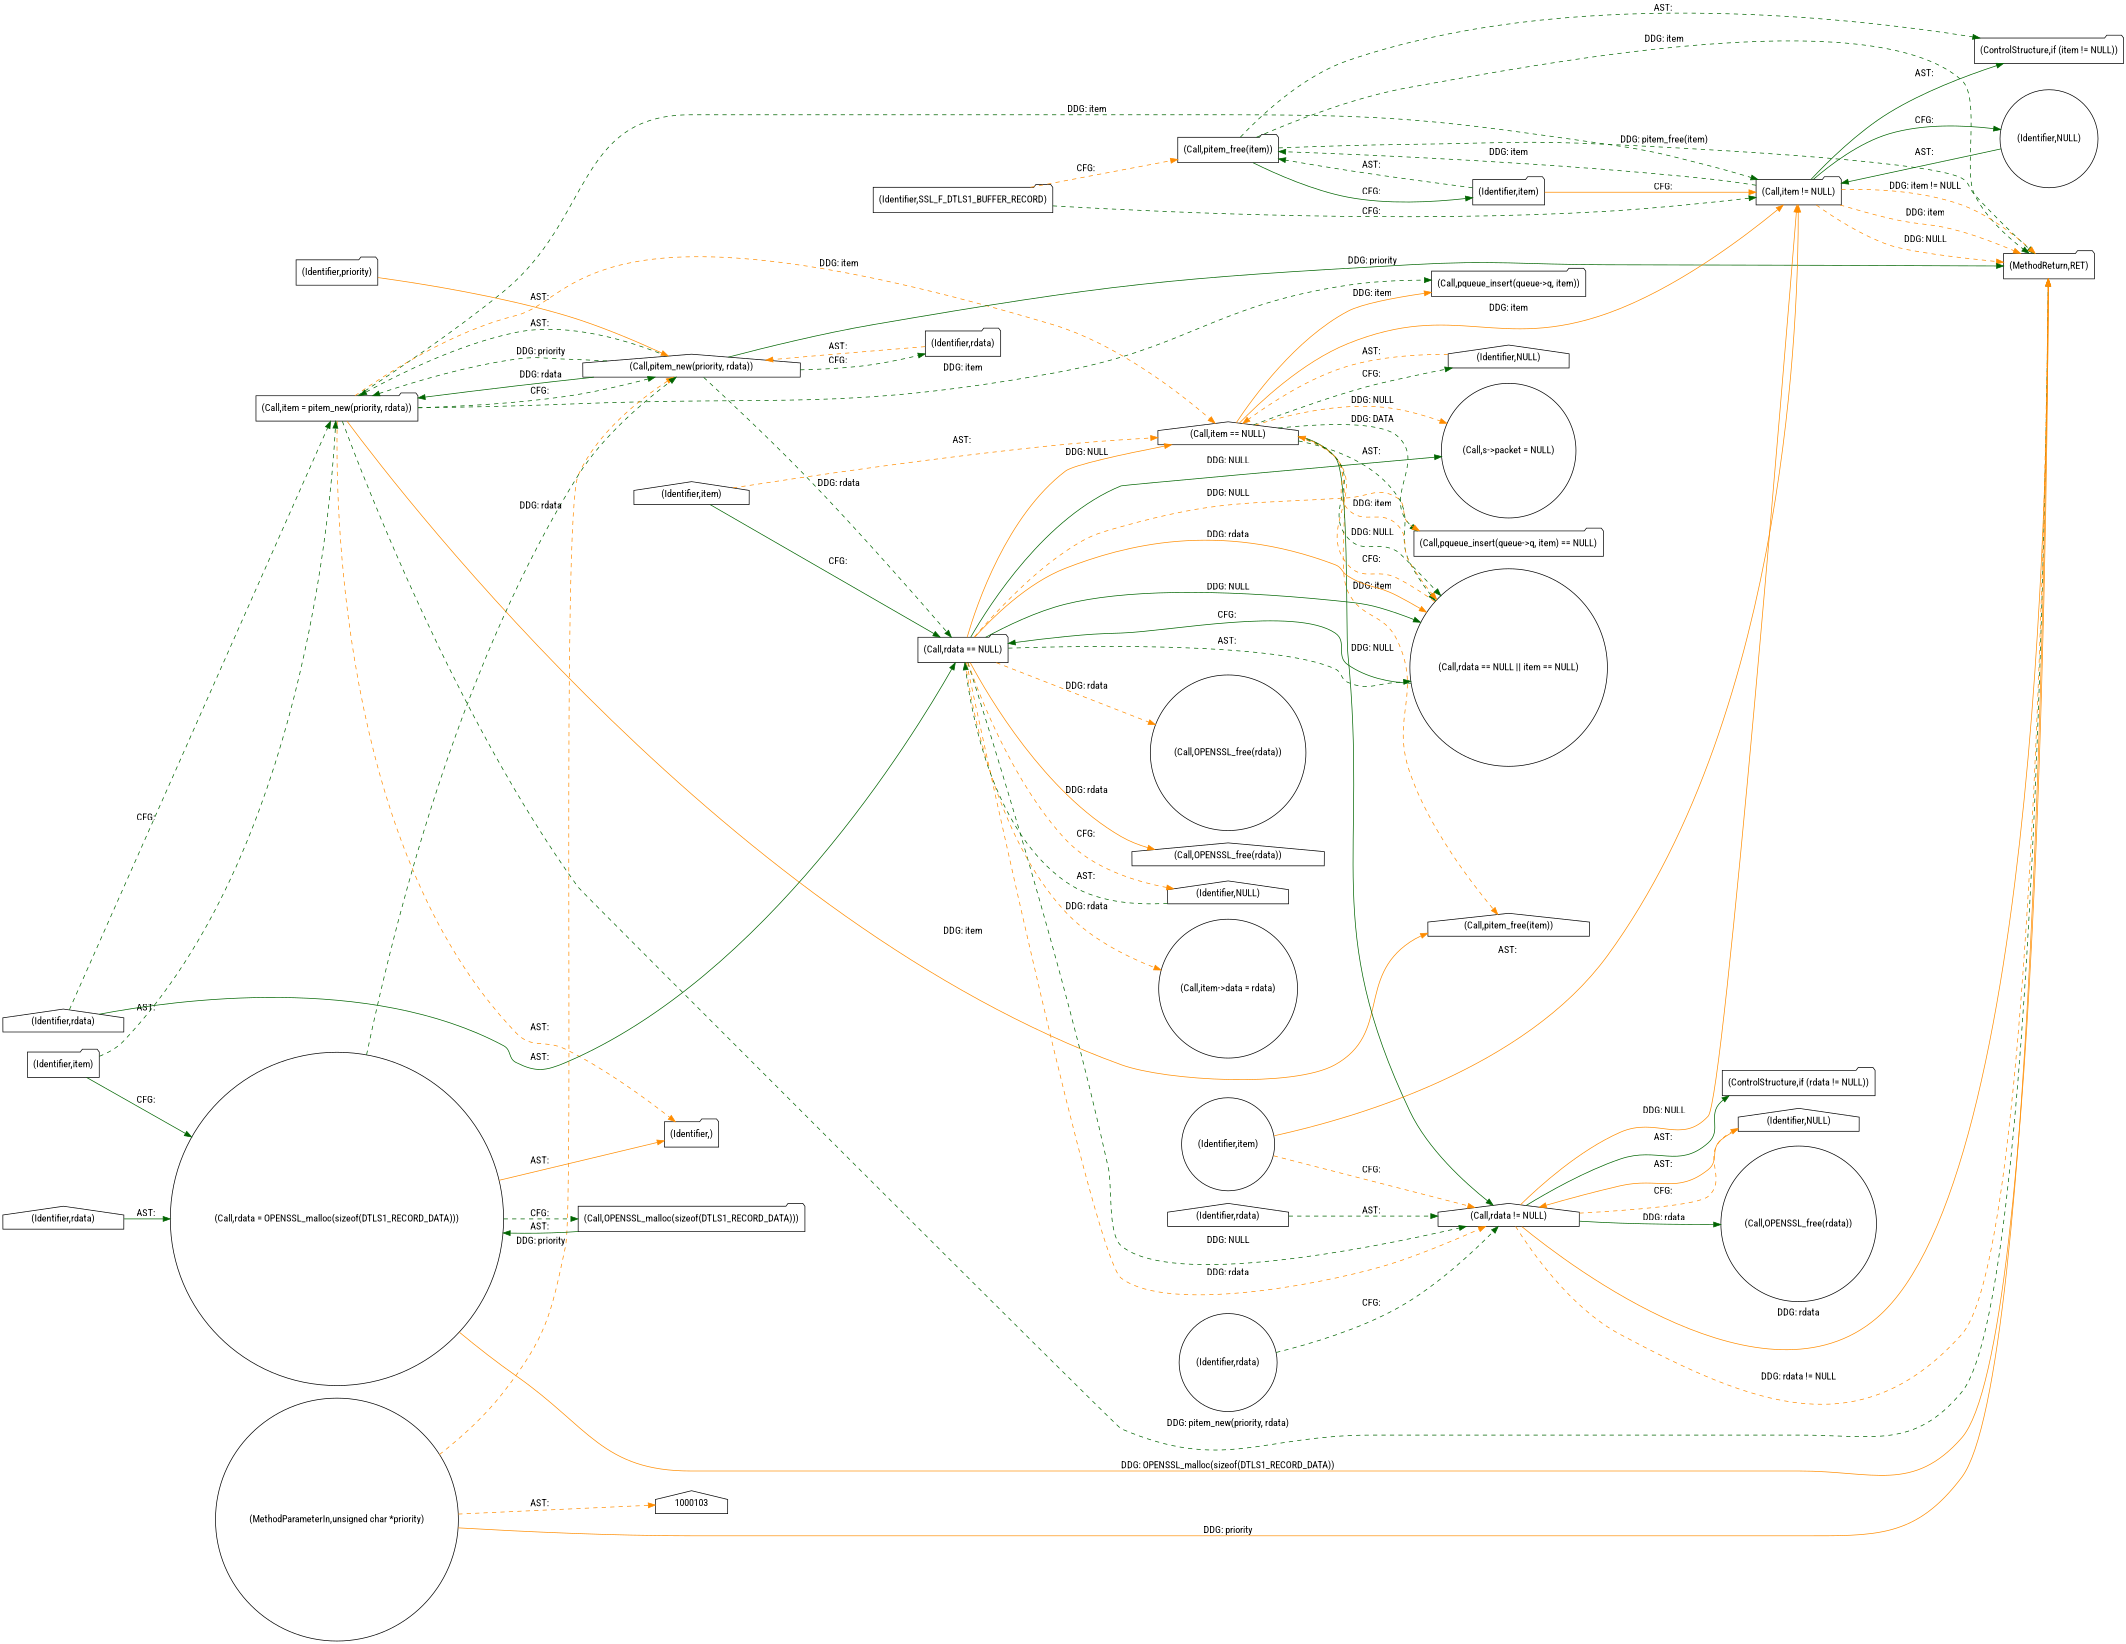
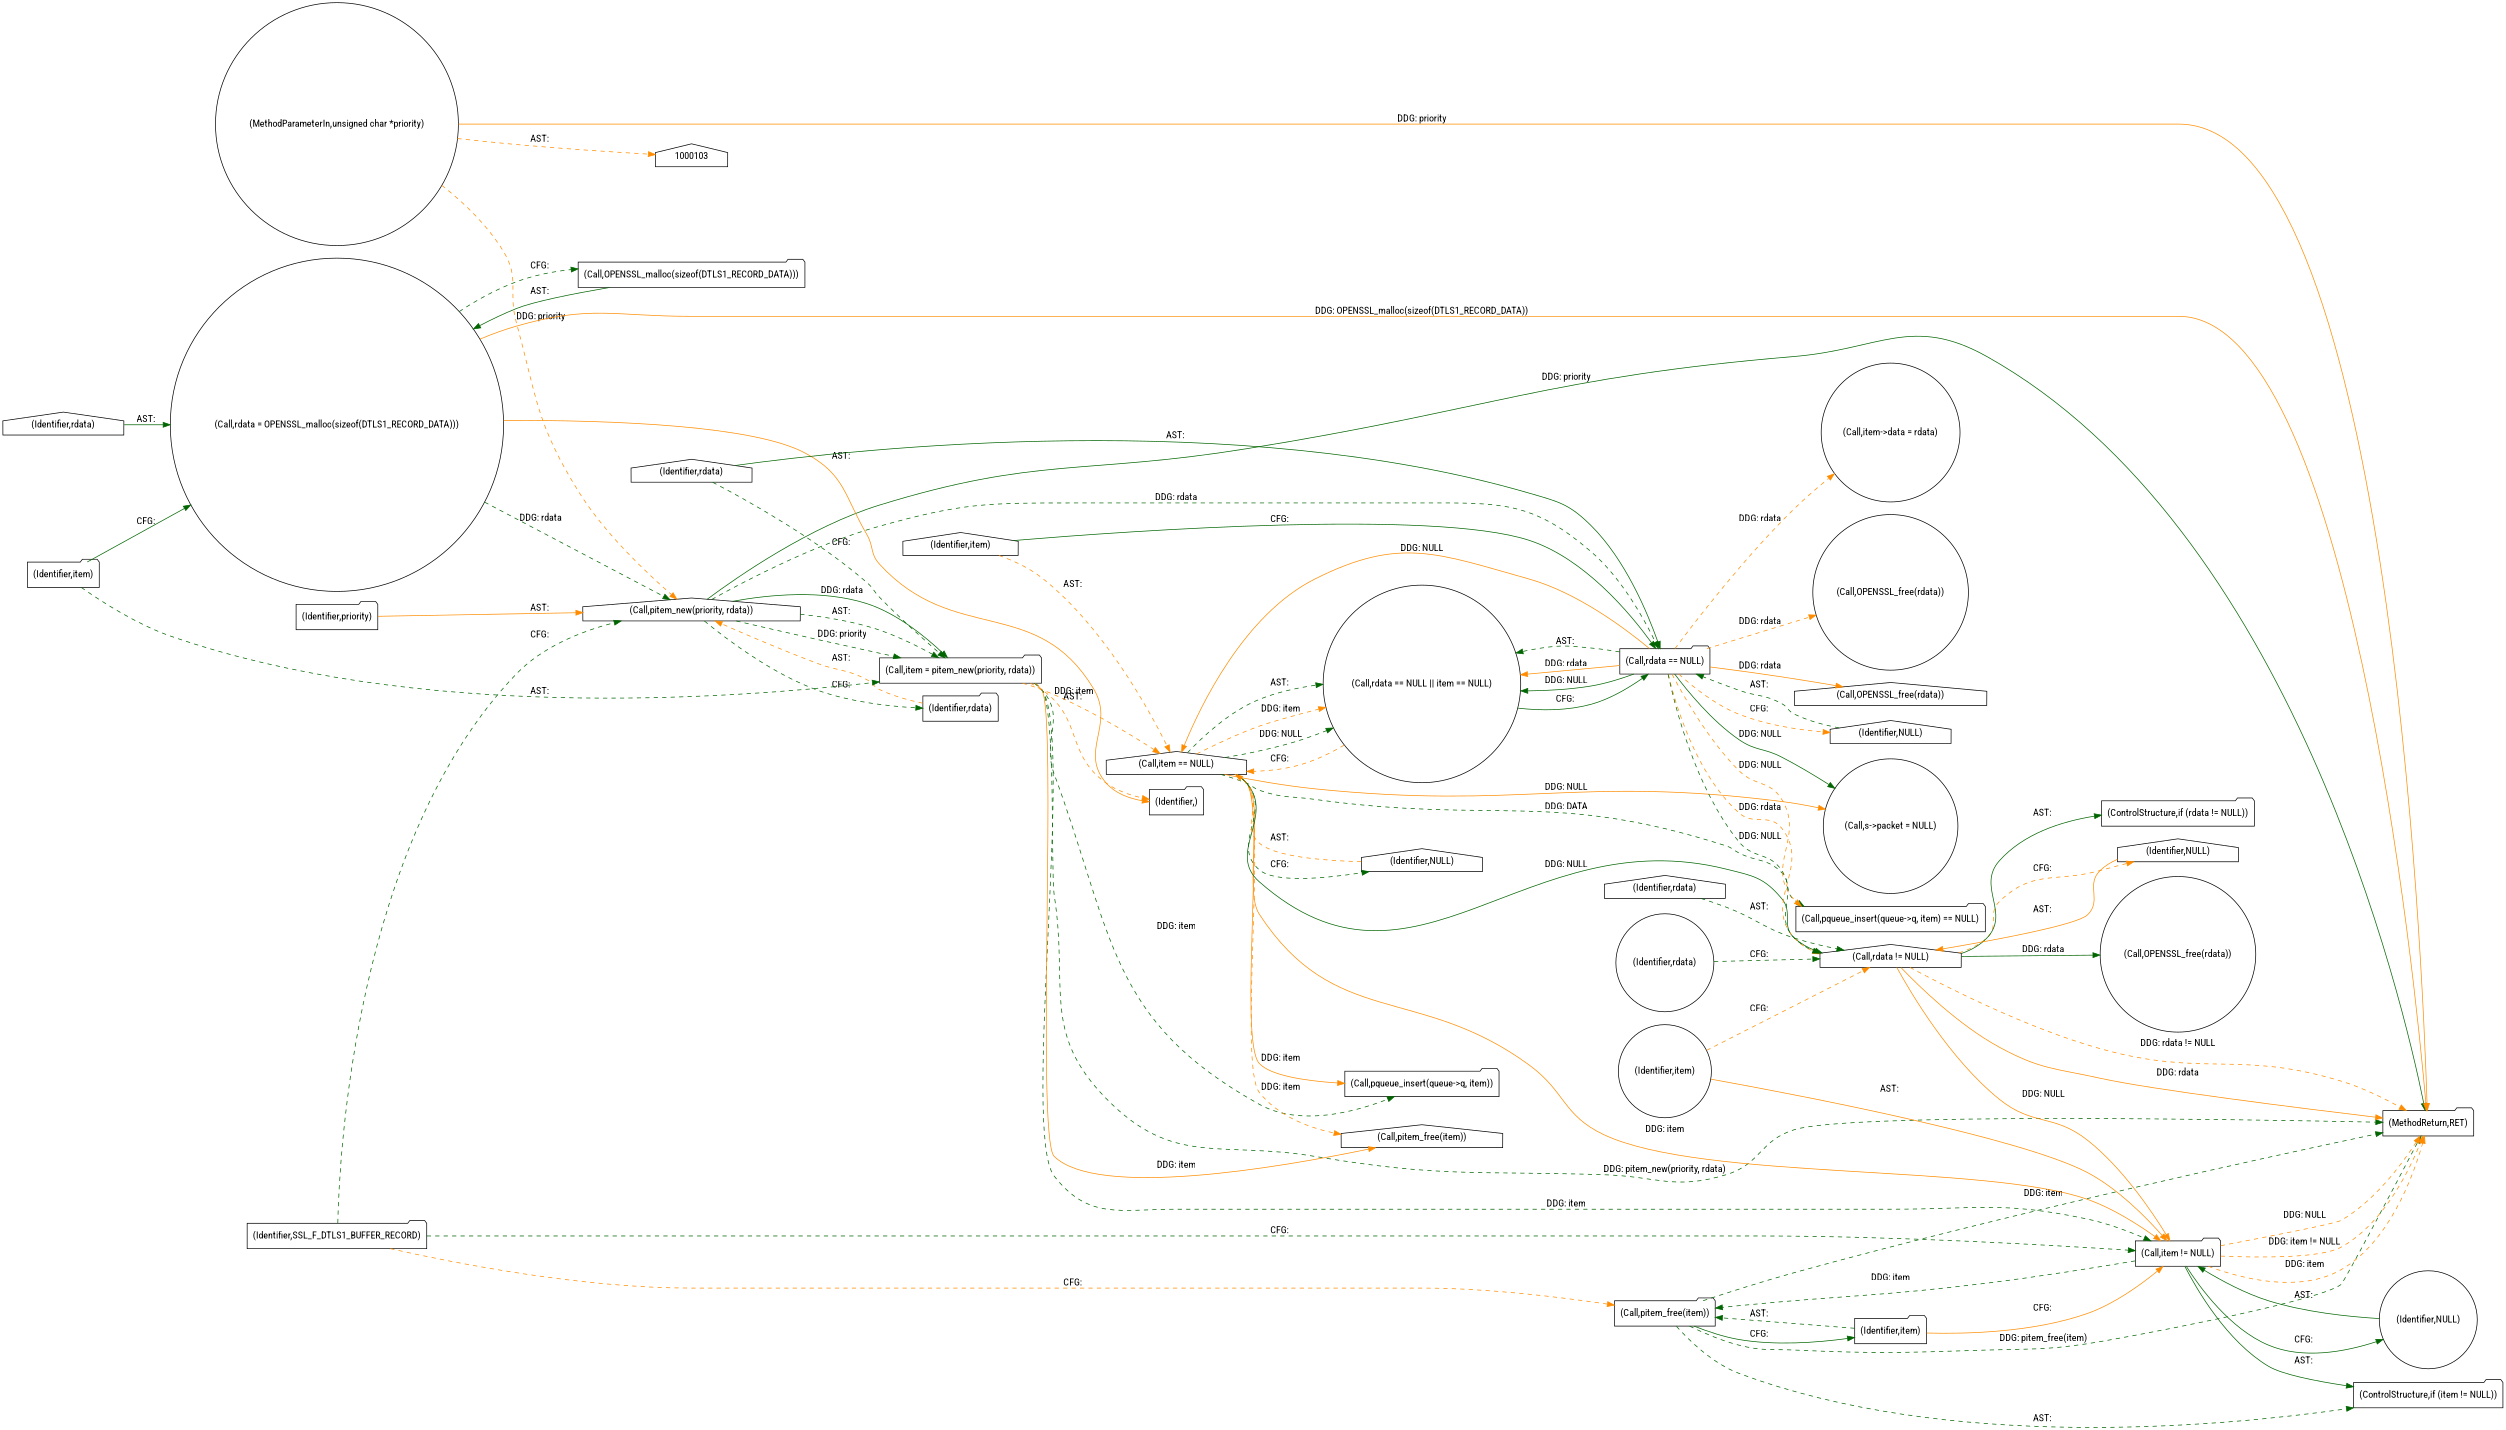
(534, 400) -> (398, 879)
(1348, 407) -> (1521, 794)
